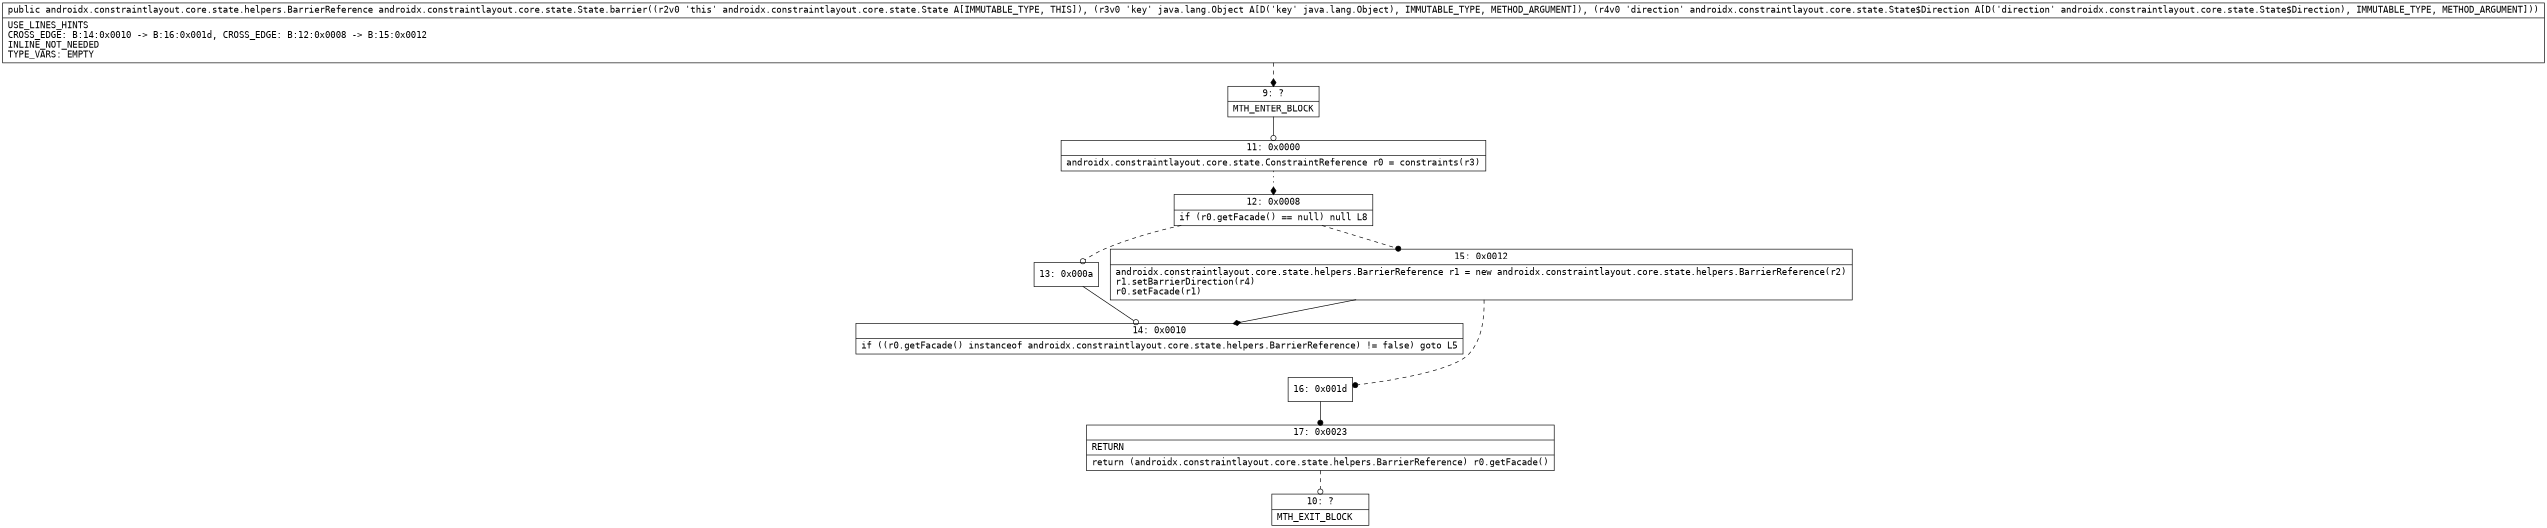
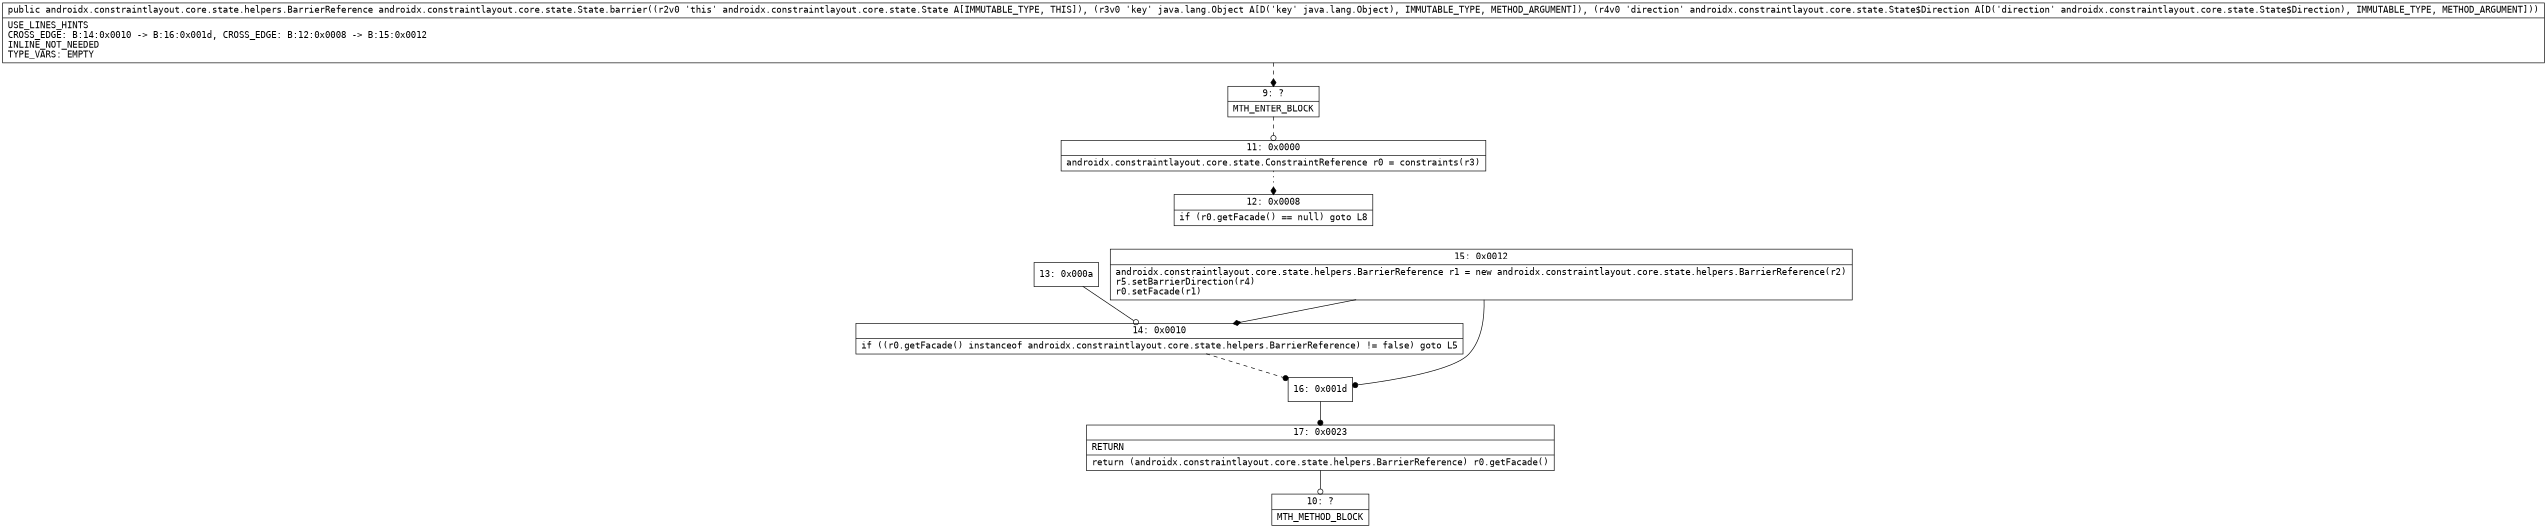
(1273, 126) -> (1273, 126)
(1273, 218) -> (1273, 218)
(1359, 237) -> none
(1132, 239) -> none
(1186, 282) -> (1186, 282)
none -> (1245, 366)
(1443, 368) -> (1443, 368)
(1320, 480) -> (1320, 480)
(1315, 517) -> (1320, 517)
